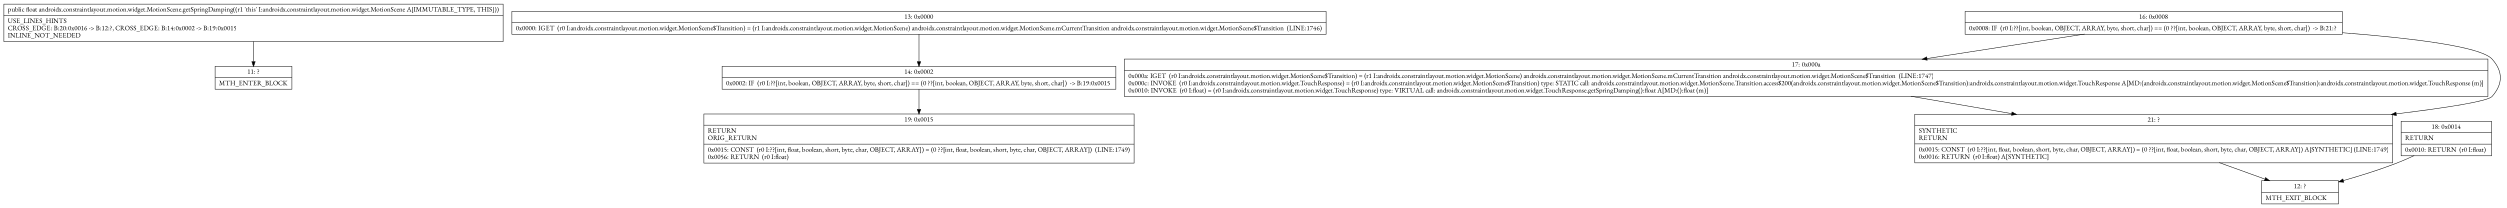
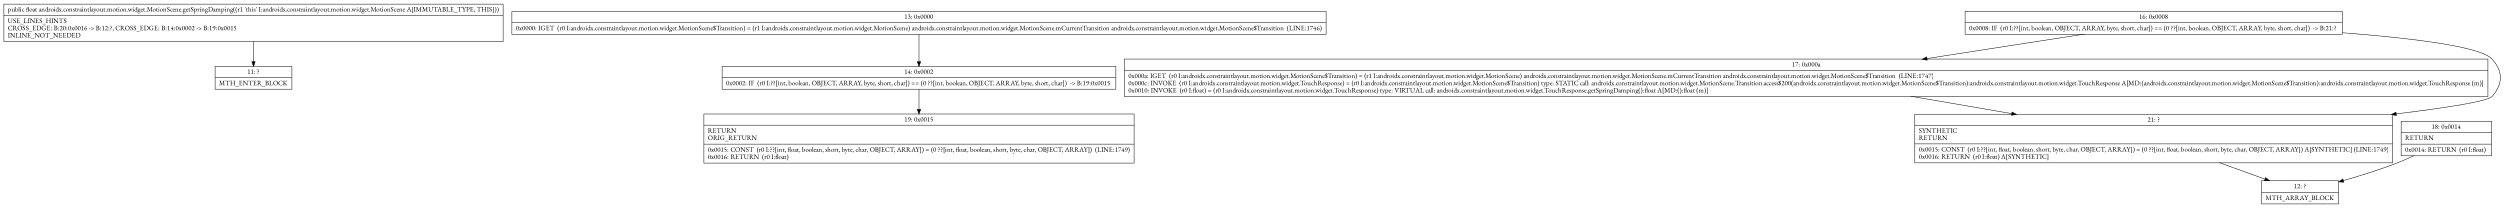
(2446, 150) -> (2446, 150)
(749, 157) -> (749, 157)
(2296, 198) -> (2300, 198)
